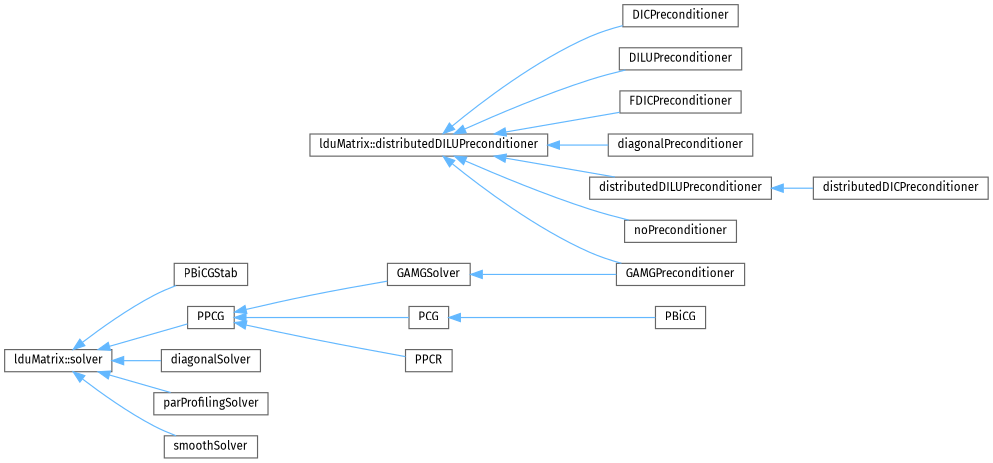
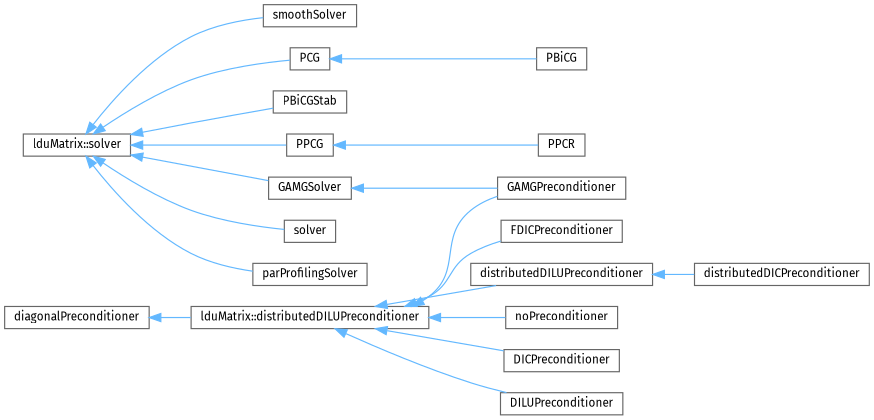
(584, 145) -> (176, 318)
(316, 294) -> (205, 169)
(328, 318) -> (192, 80)
(211, 361) -> (310, 231)
